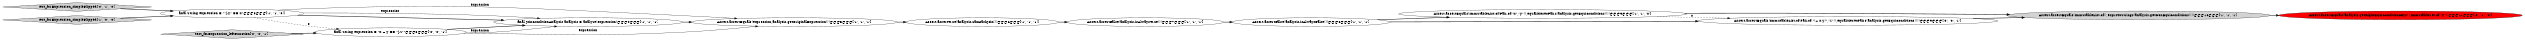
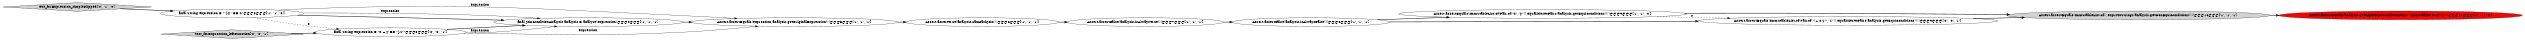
(77, 20) -> none
